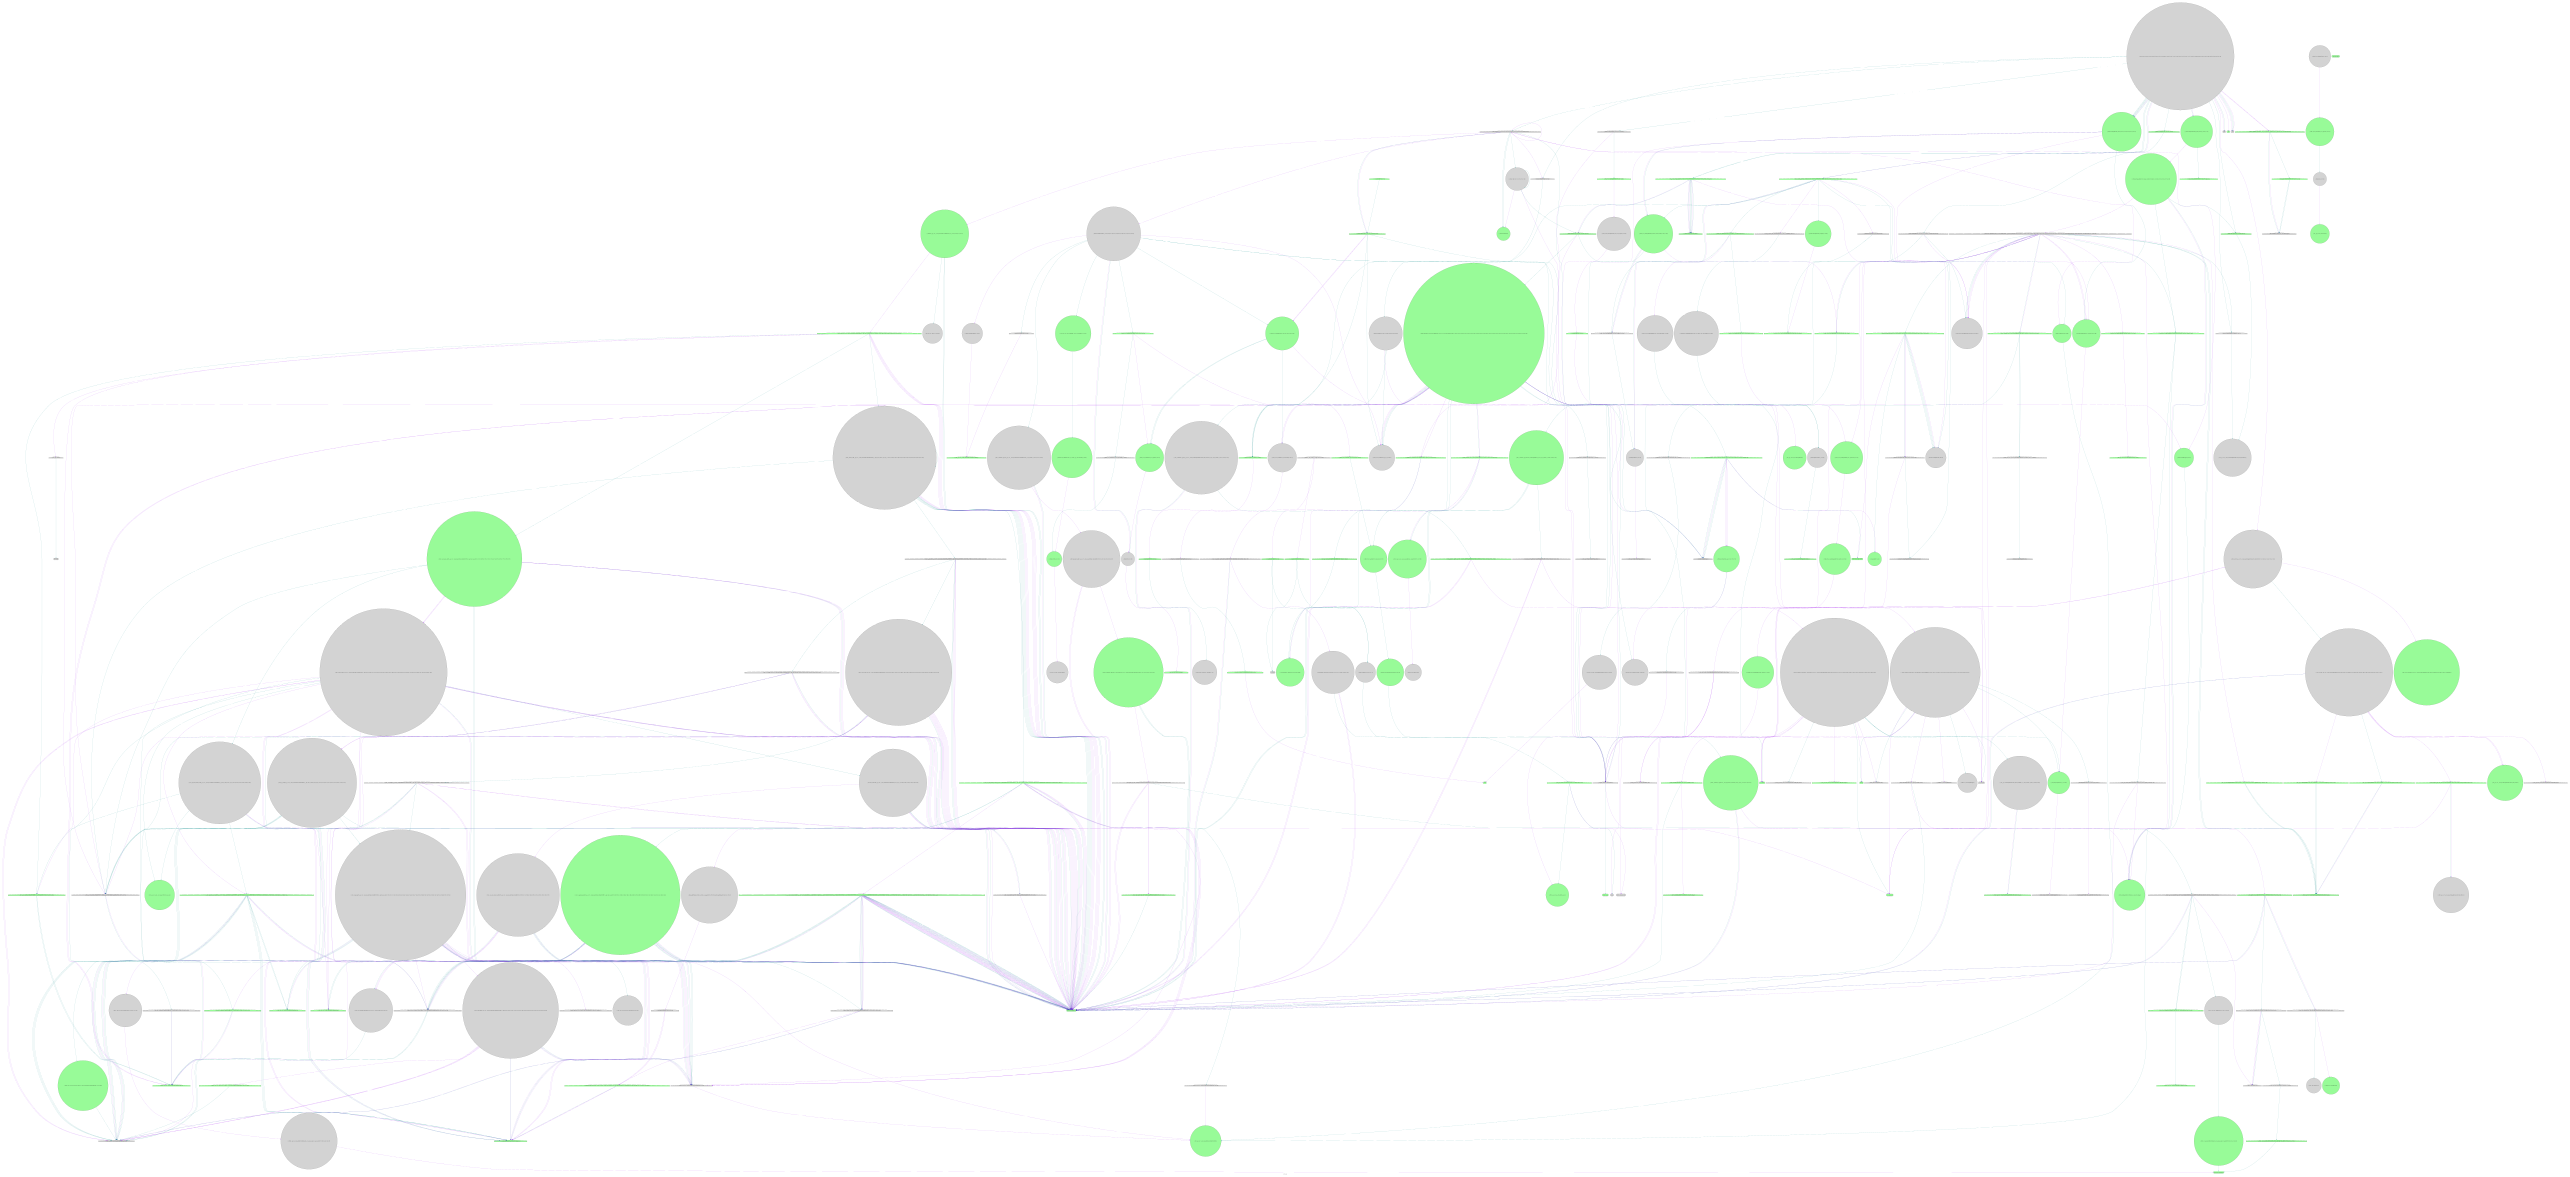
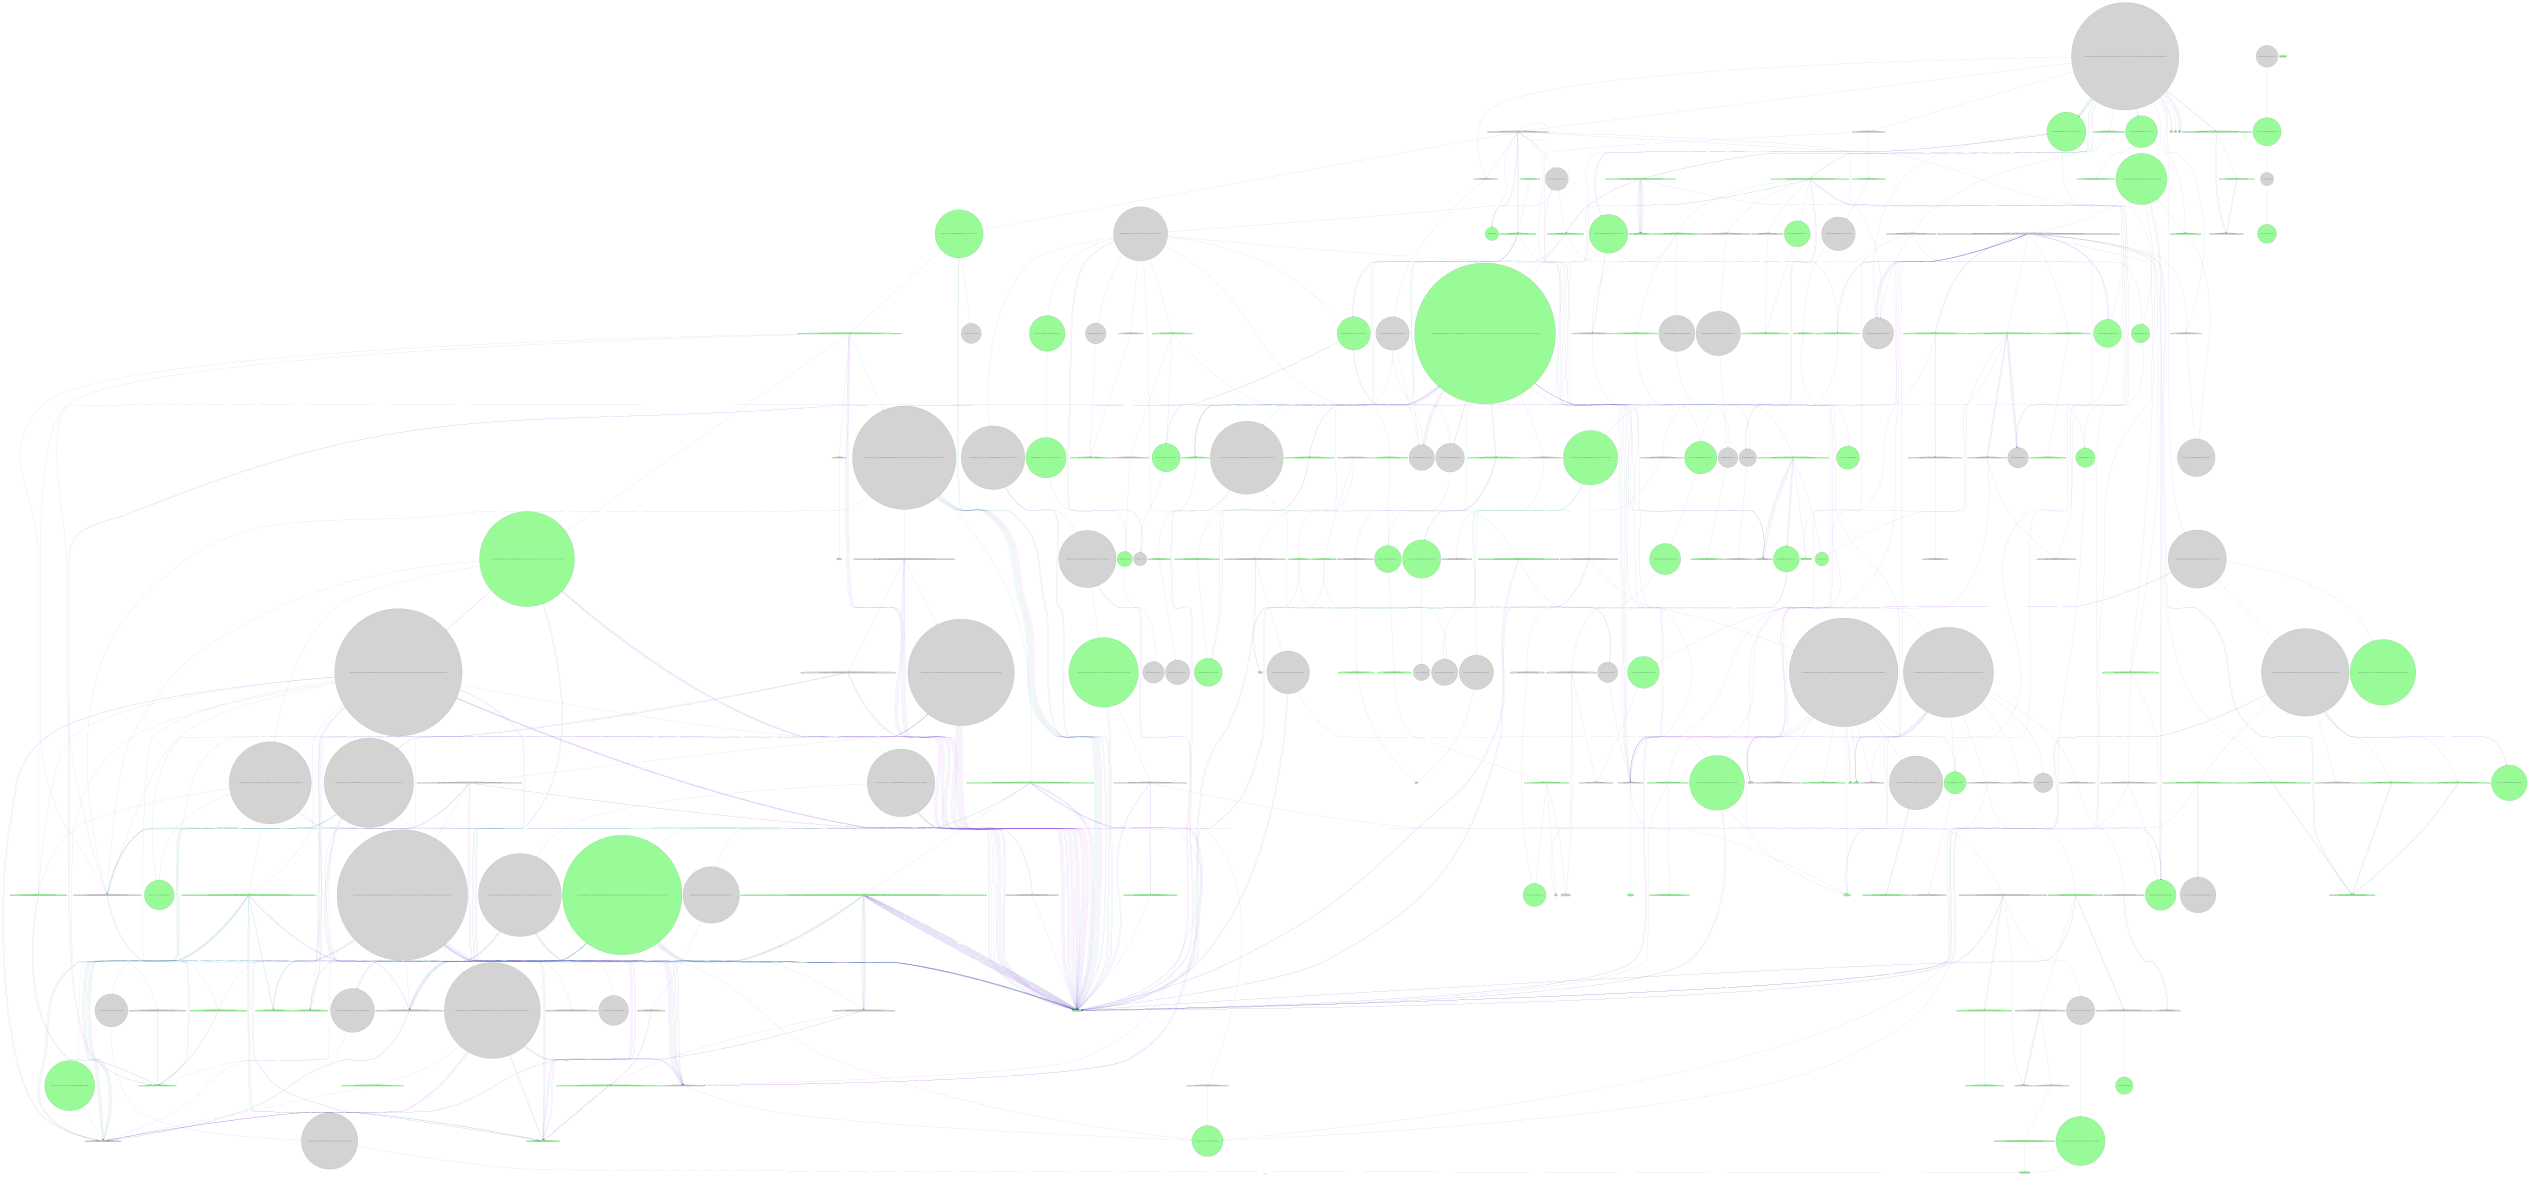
(1176, 672) -> none
(1390, 672) -> (1394, 672)
none -> (2167, 1010)
(2314, 1086) -> none
